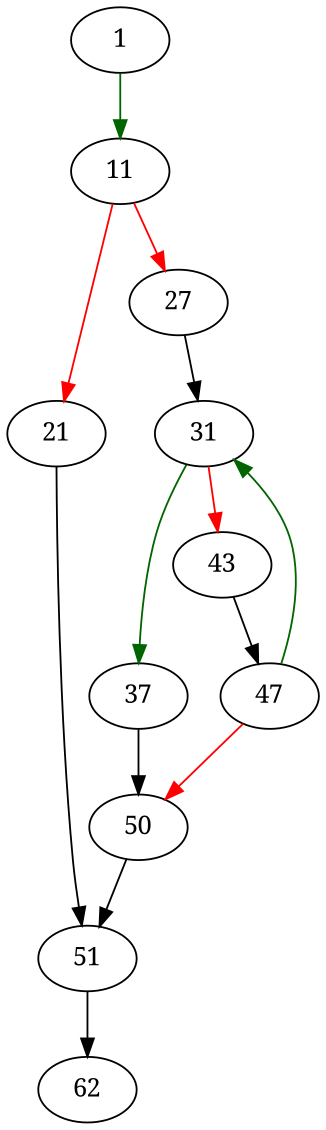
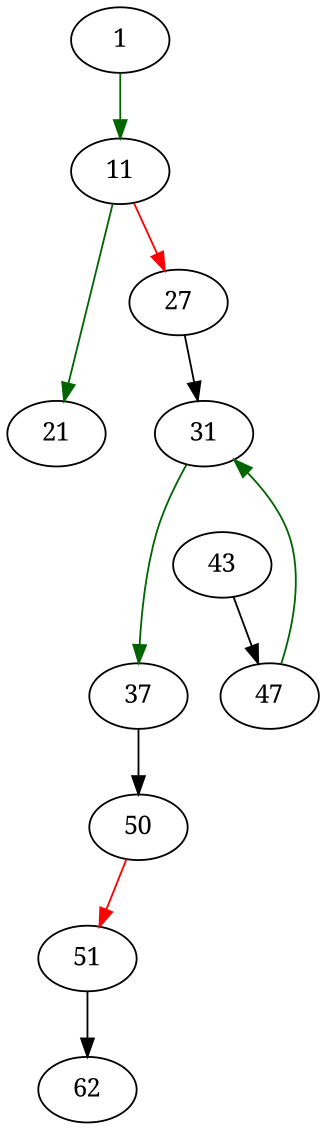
(91, 294) -> (91, 294)
(212, 490) -> none
(62, 688) -> none
(211, 755) -> none
(116, 884) -> (116, 884)
